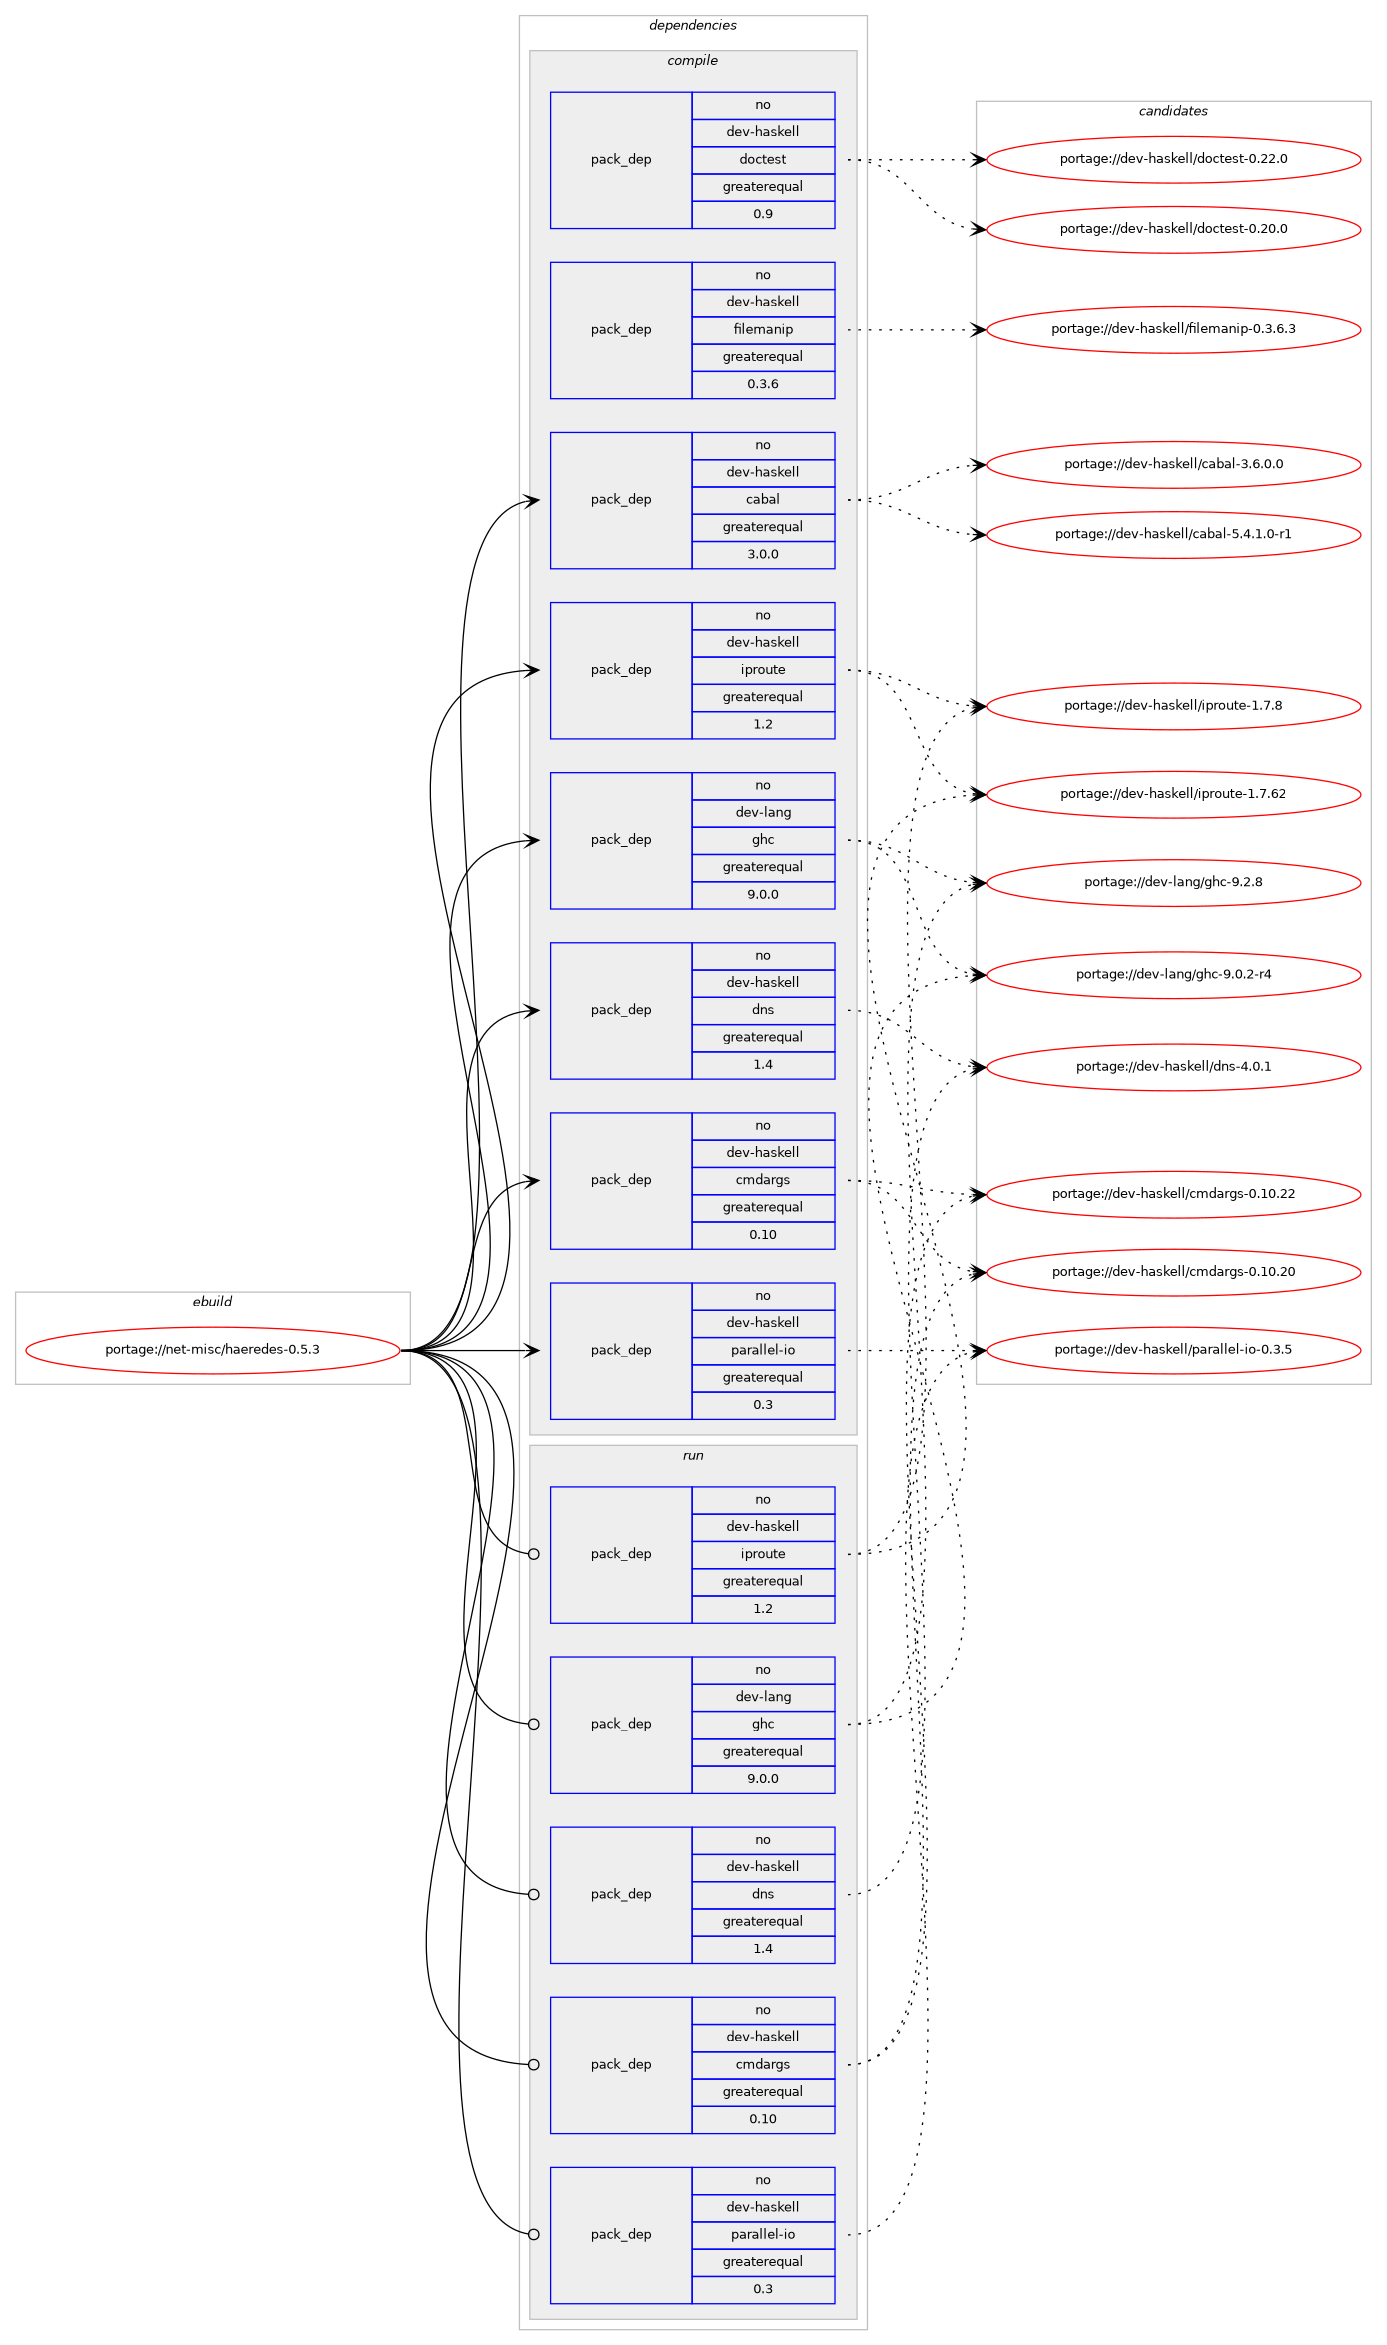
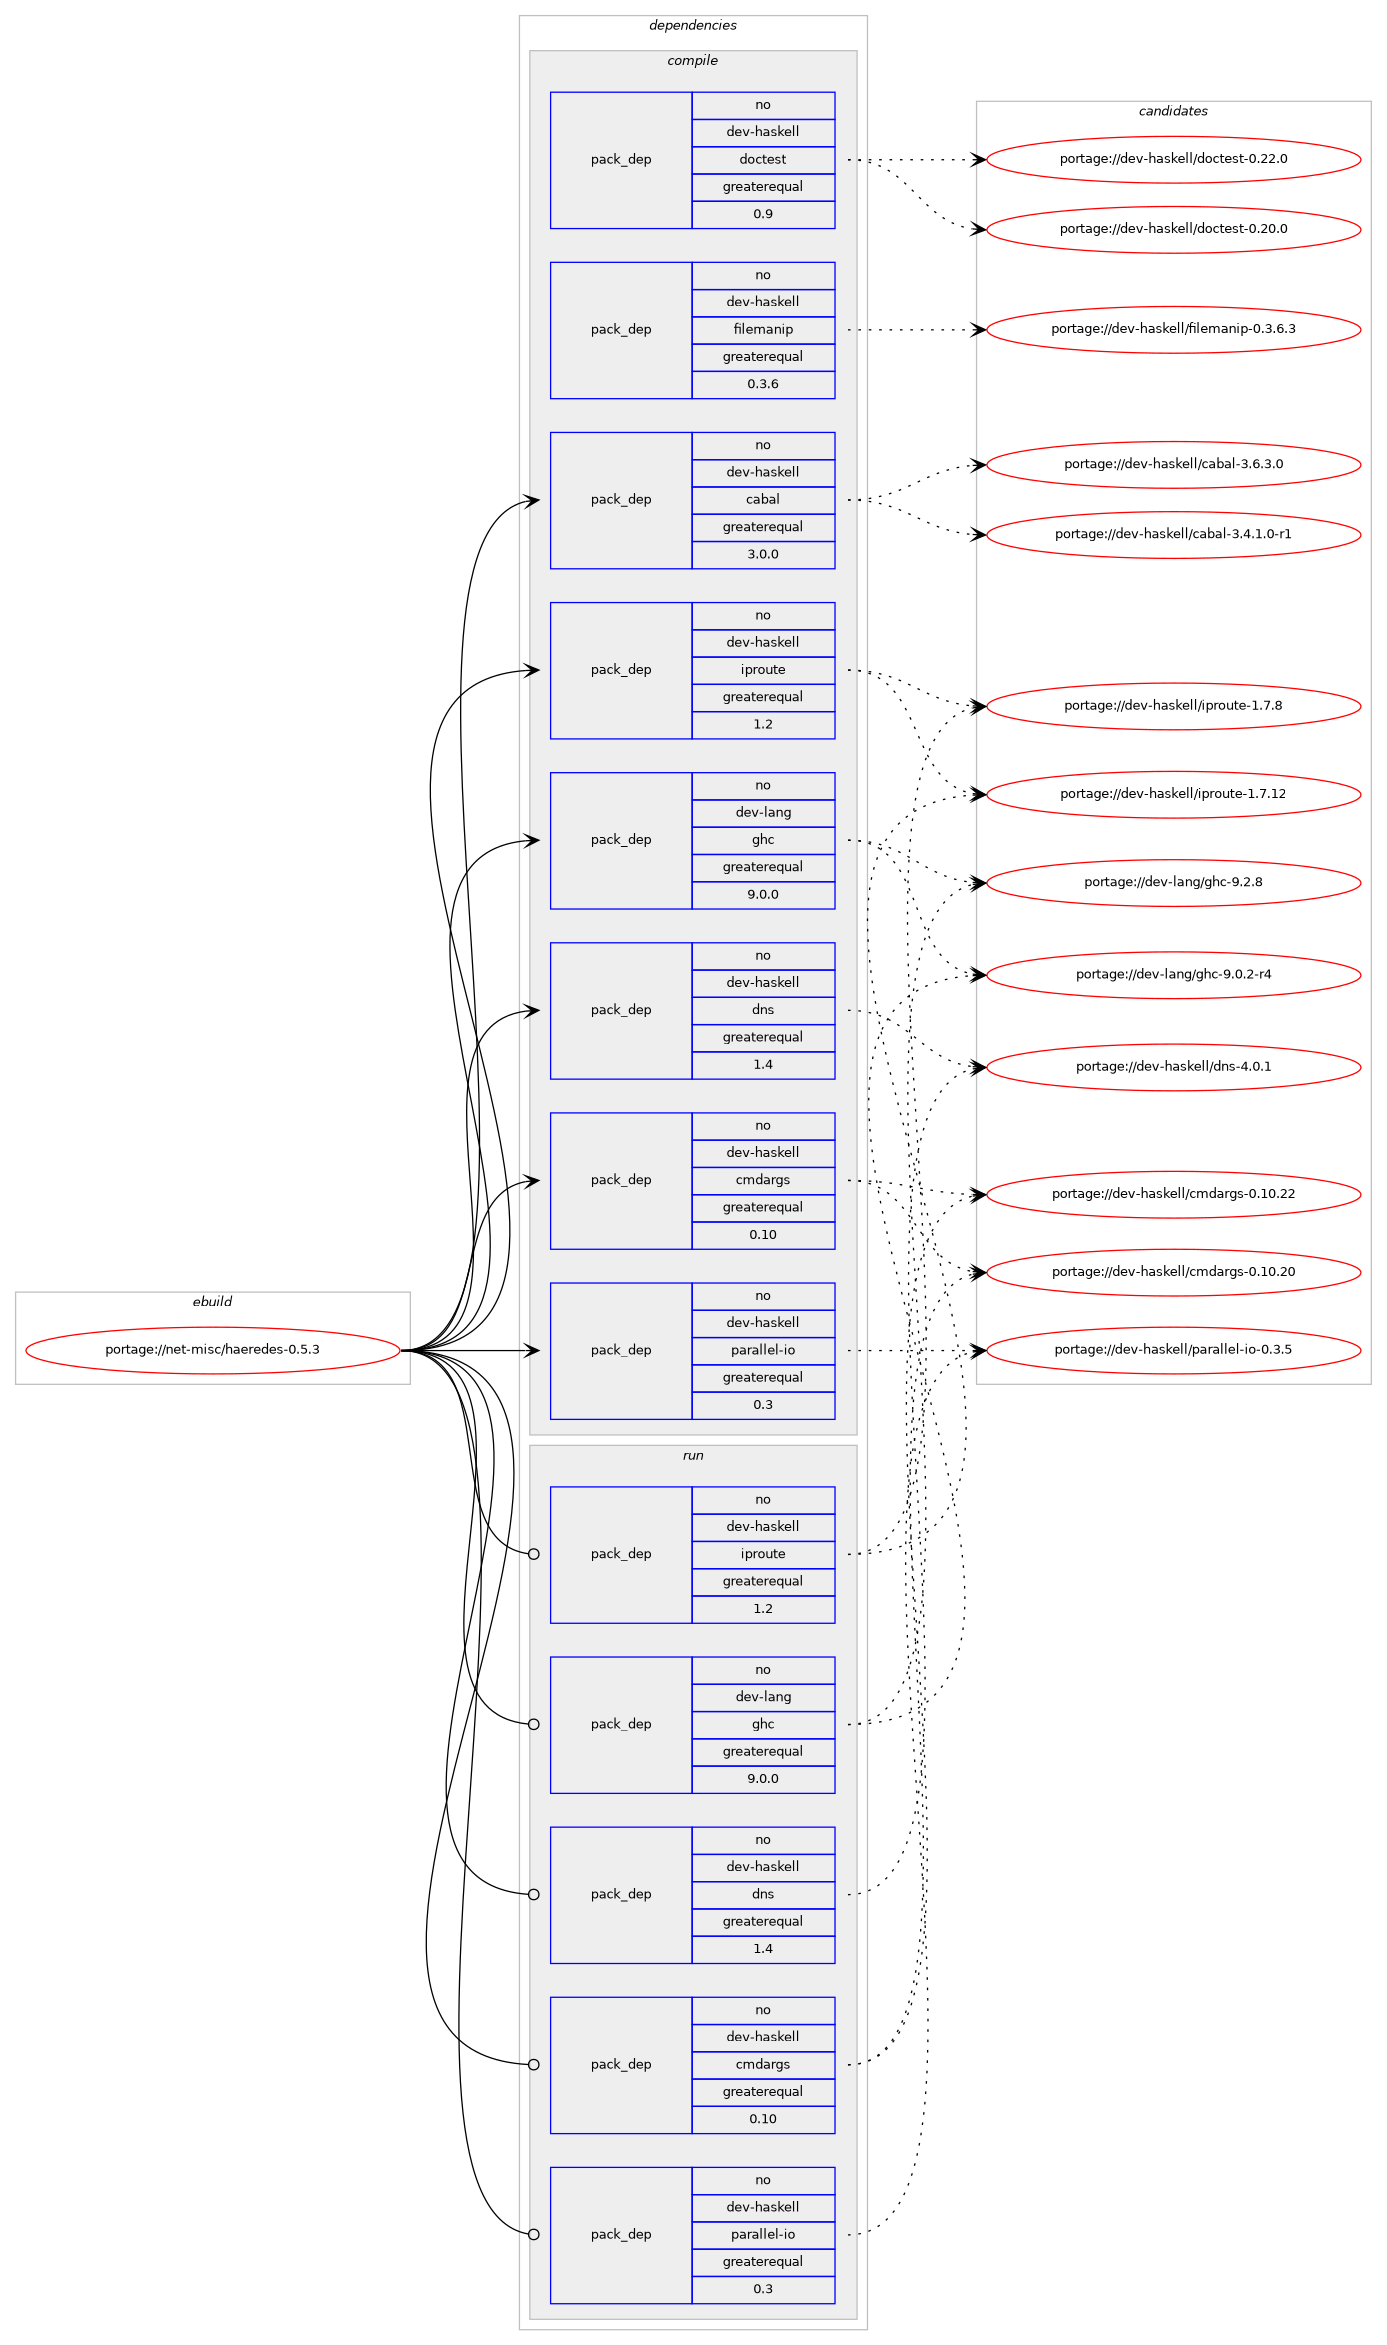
(1174, 465) -> (1174, 465)
(1174, 535) -> (1174, 535)
(1174, 795) -> (1174, 795)
